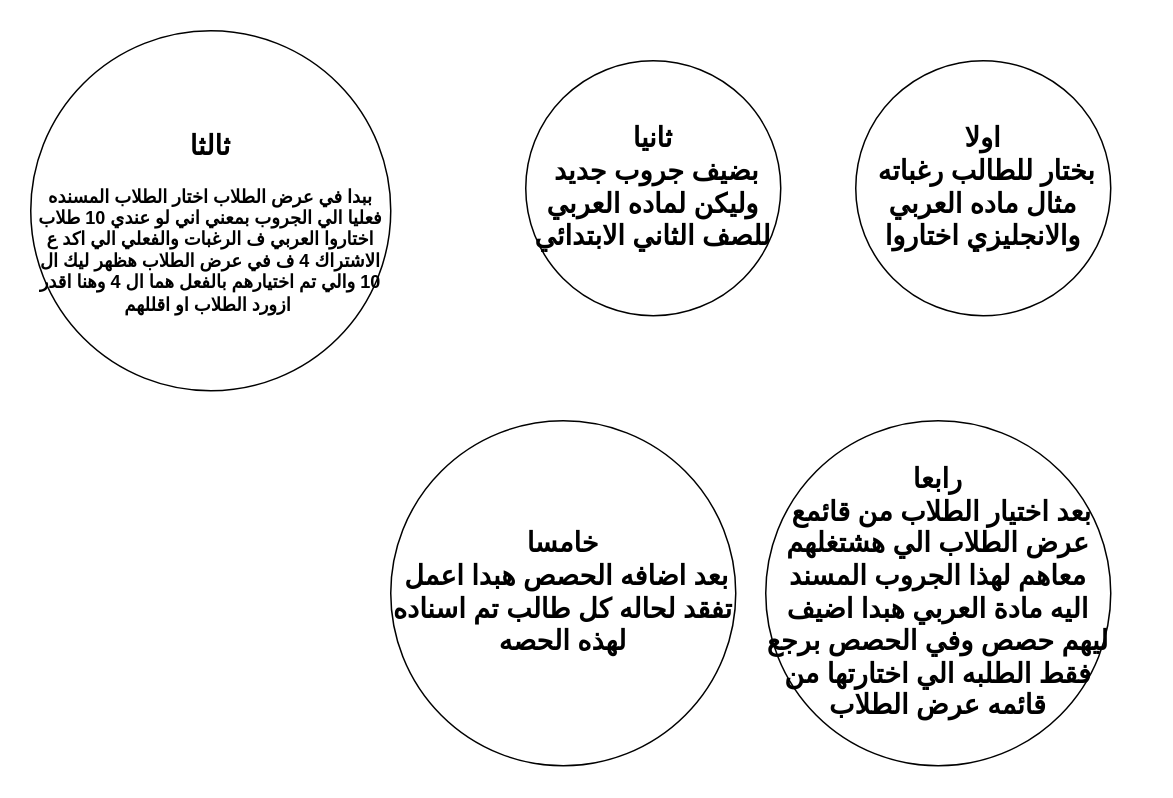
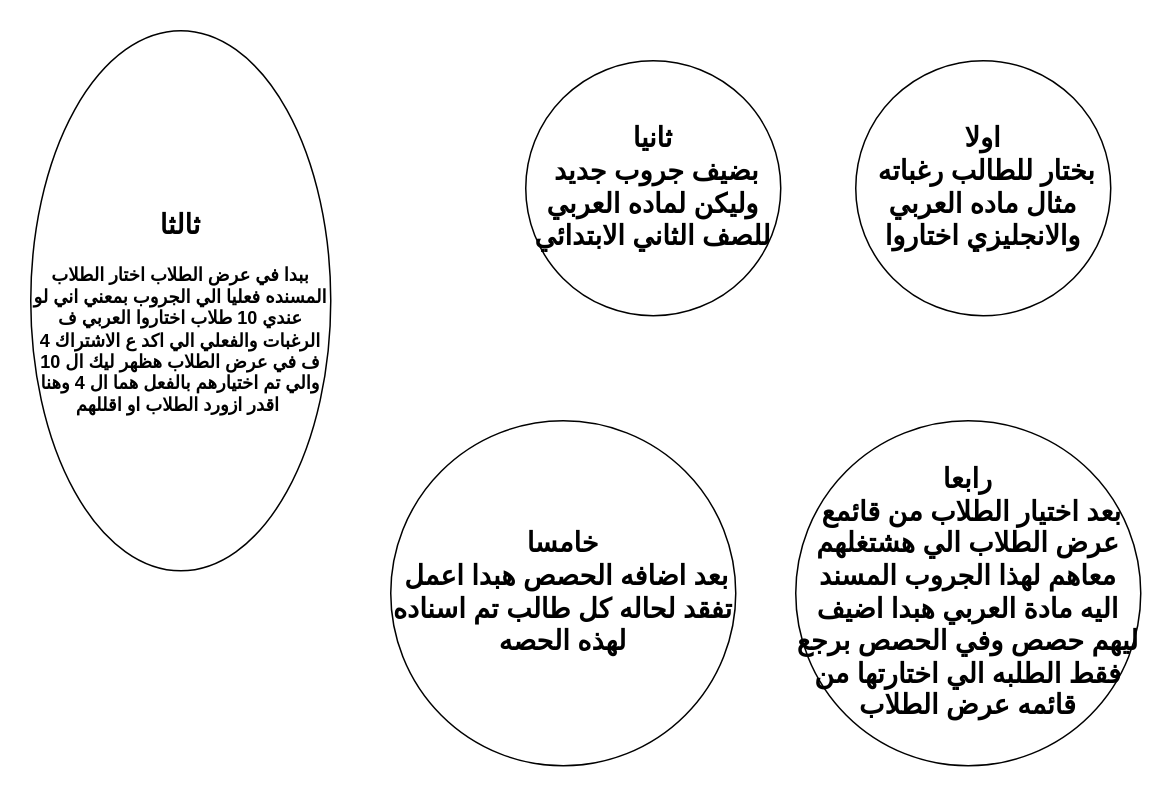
(211, 211) -> (181, 301)
(938, 593) -> (968, 593)
